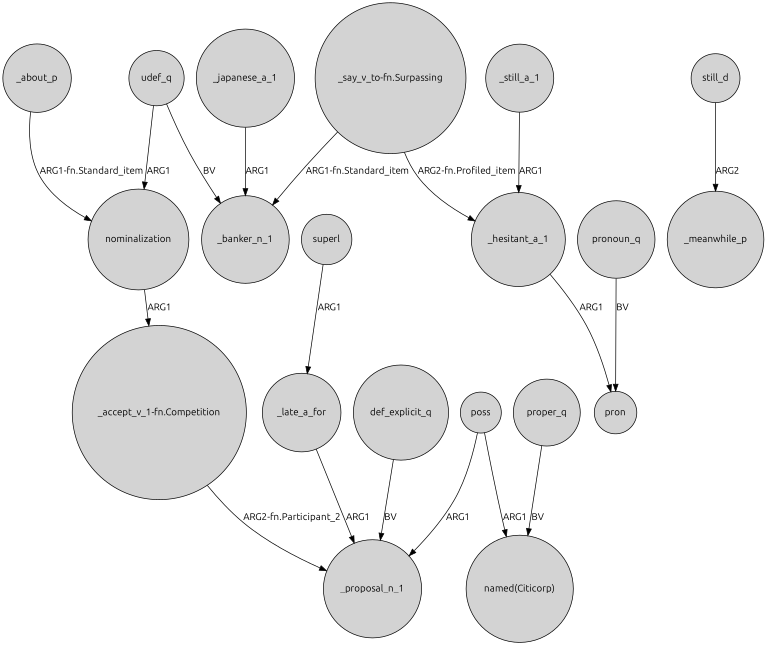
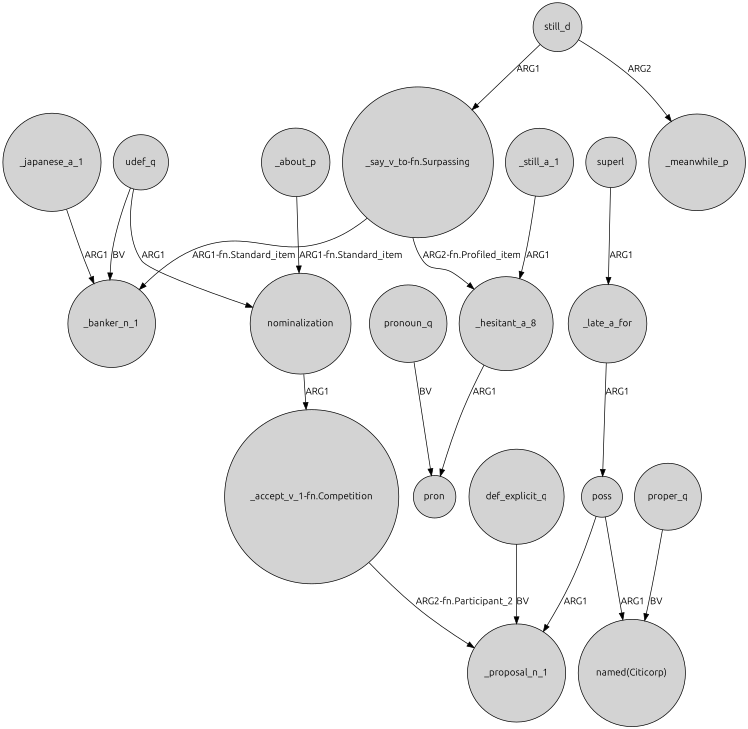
none -> (509, 75)
(518, 239) -> (506, 324)
(334, 493) -> (605, 416)
